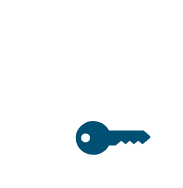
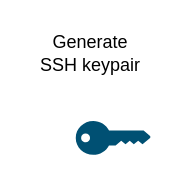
none -> (91, 53)
